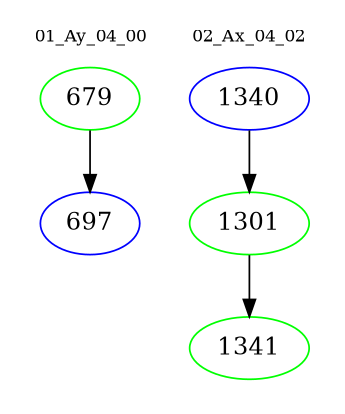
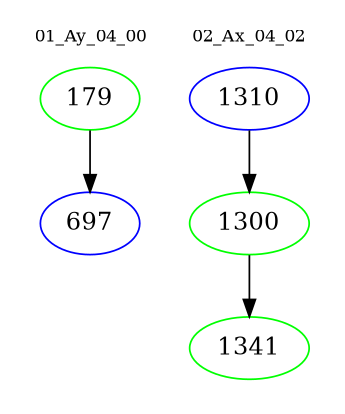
(90, 99) -> (90, 99)
(249, 99) -> (249, 99)
(249, 223) -> (249, 223)
